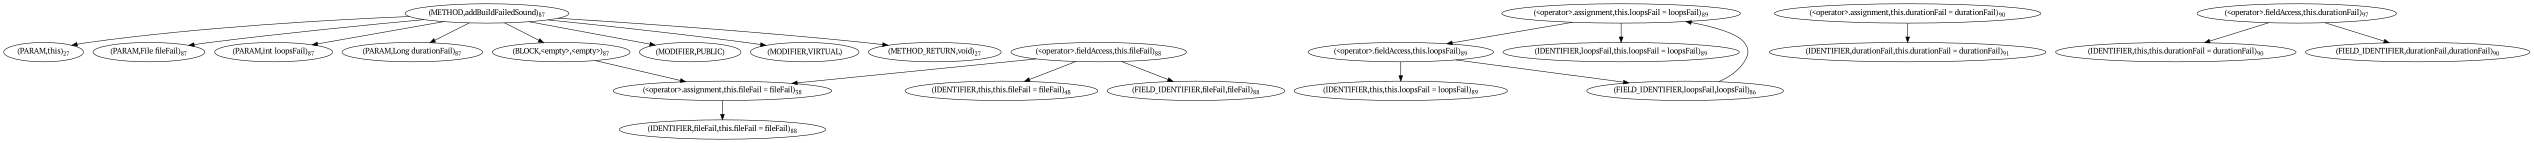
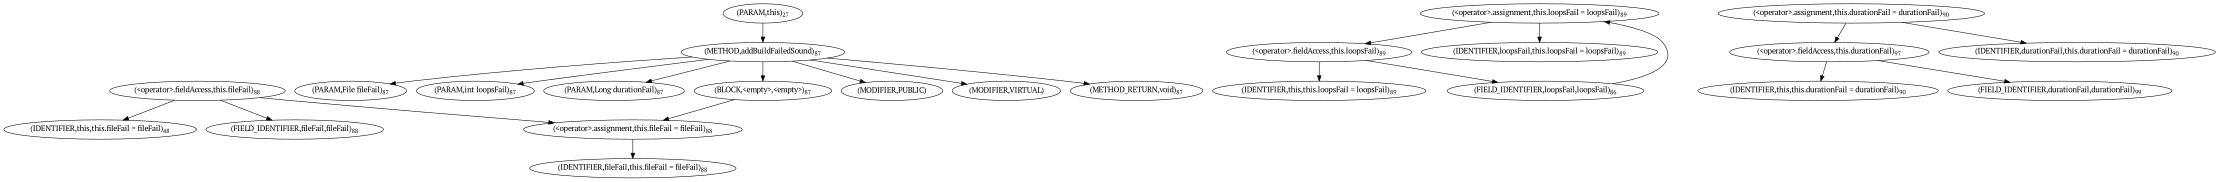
(243, 26) -> (763, 30)
none -> (1842, 30)
(978, 51) -> (1180, 90)
(2006, 51) -> (2176, 51)
(2496, 51) -> (2138, 90)
(799, 90) -> (709, 129)
